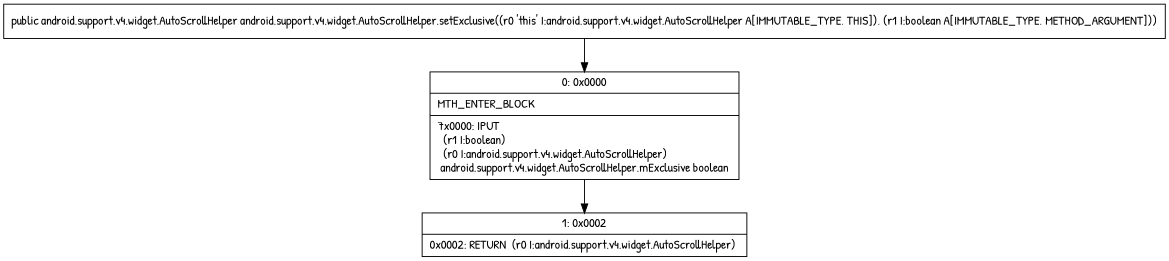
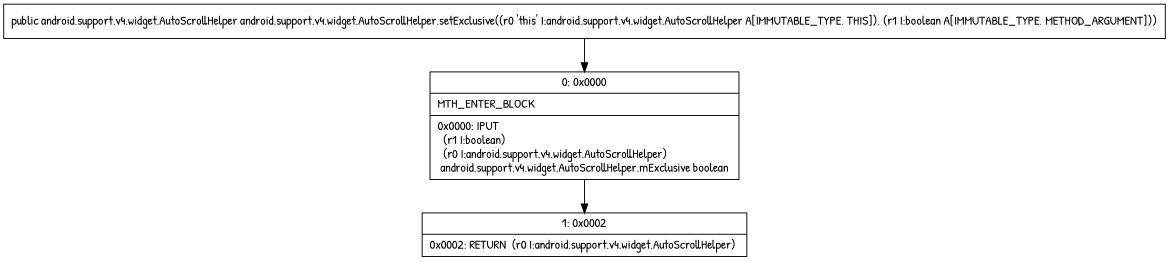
(471, 126) -> (471, 126)
